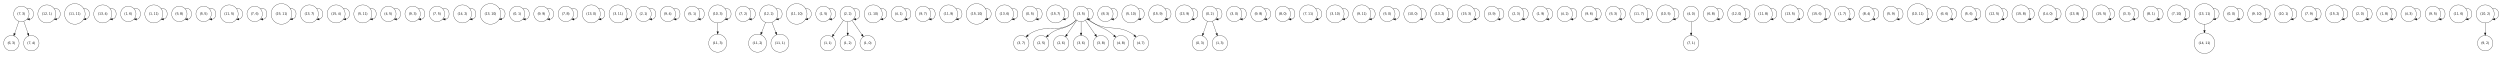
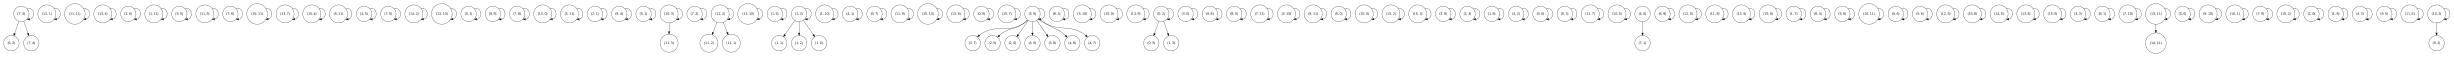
(179, 14) -> none
(413, 14) -> none
